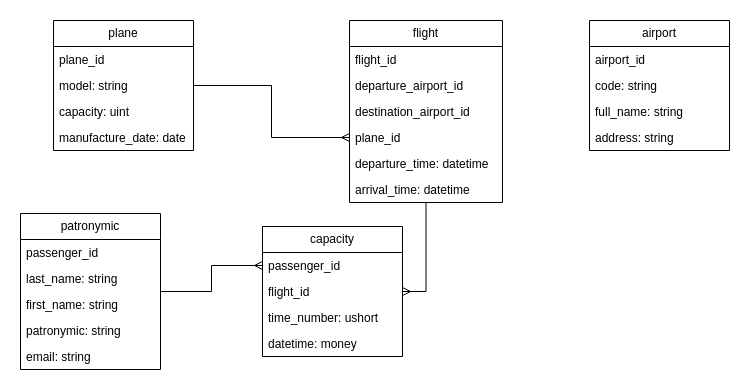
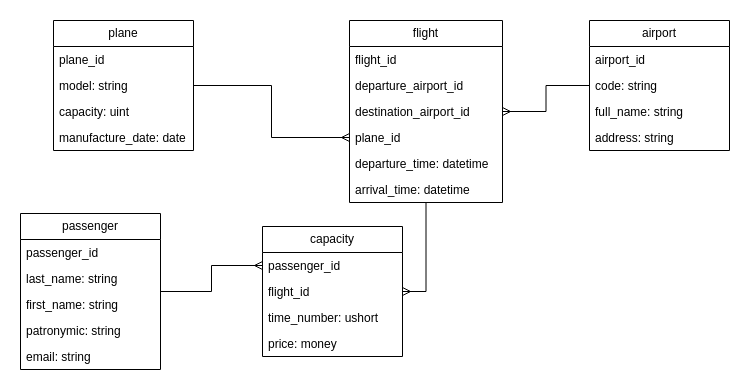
none -> (546, 99)
(91, 227) -> (91, 227)
(314, 345) -> (304, 345)
